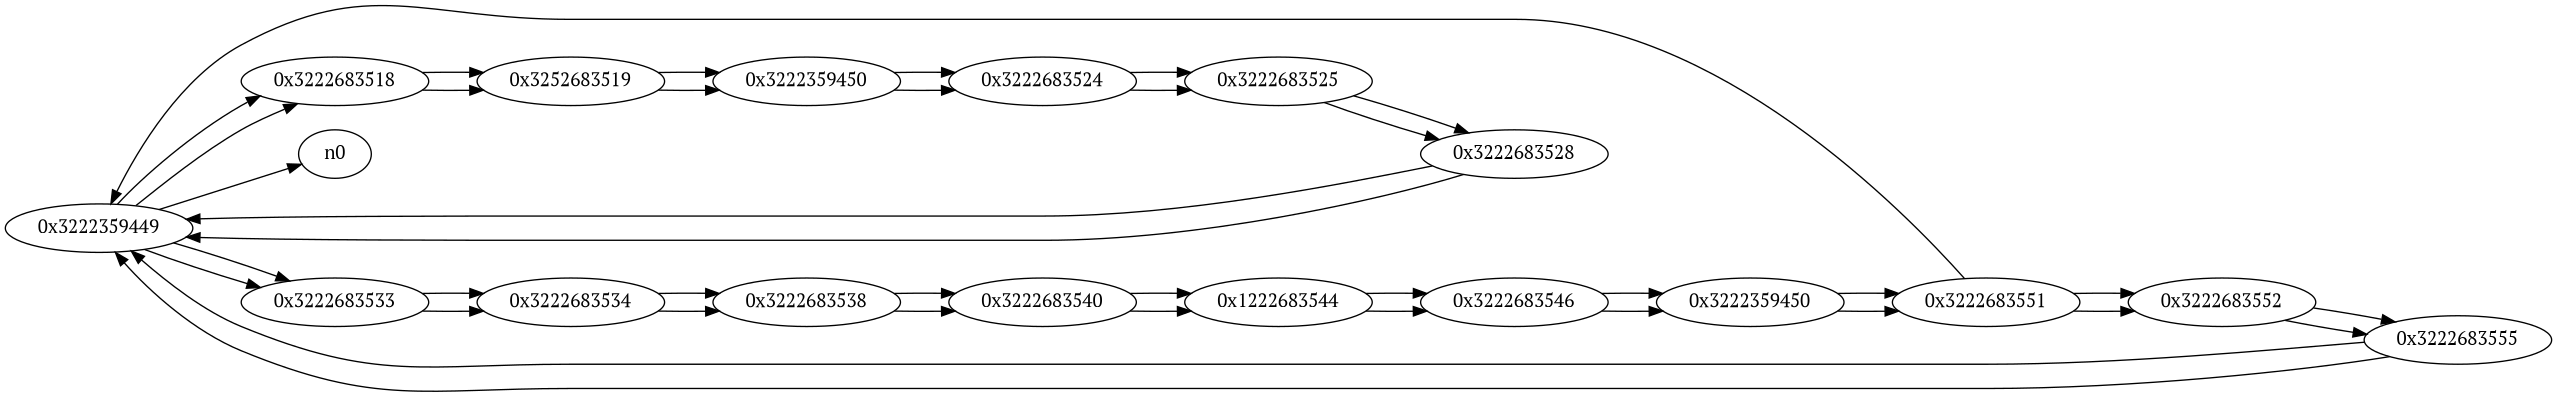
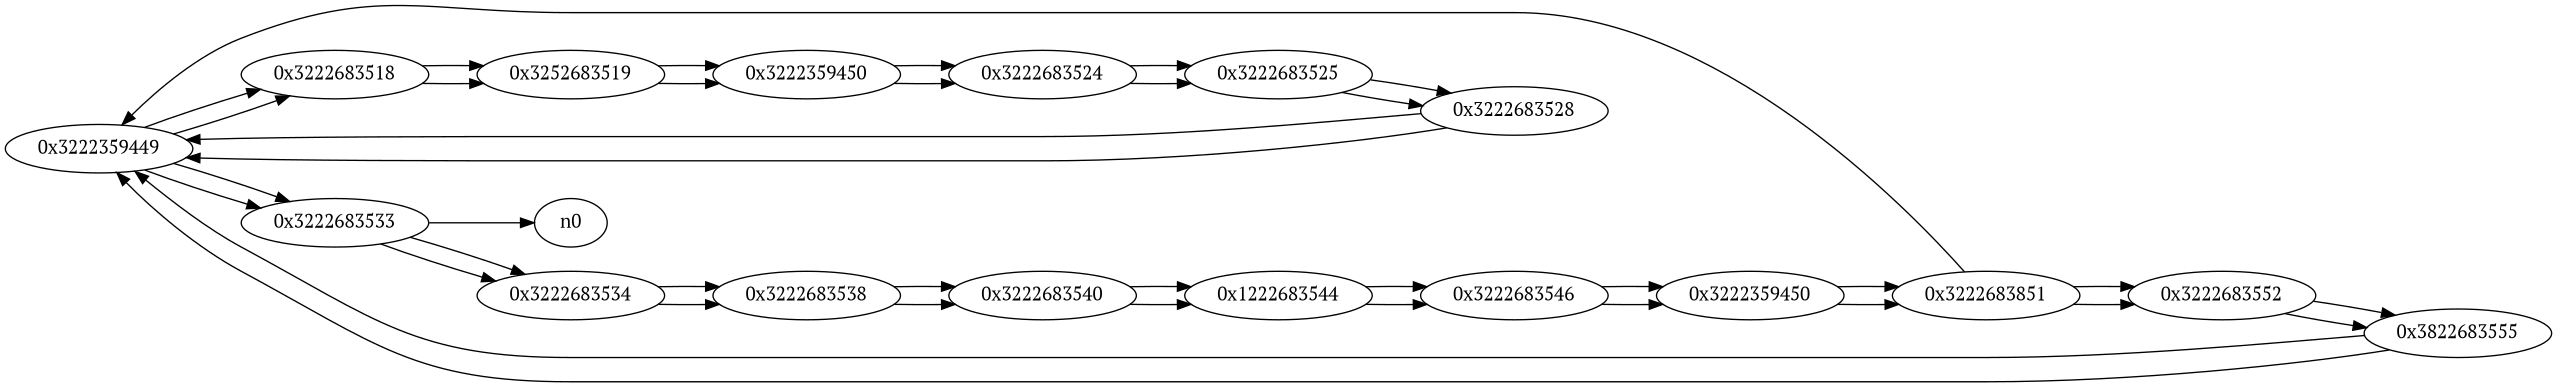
(224, 189) -> (475, 223)
(1986, 302) -> (1986, 296)
(2458, 340) -> (2458, 333)
